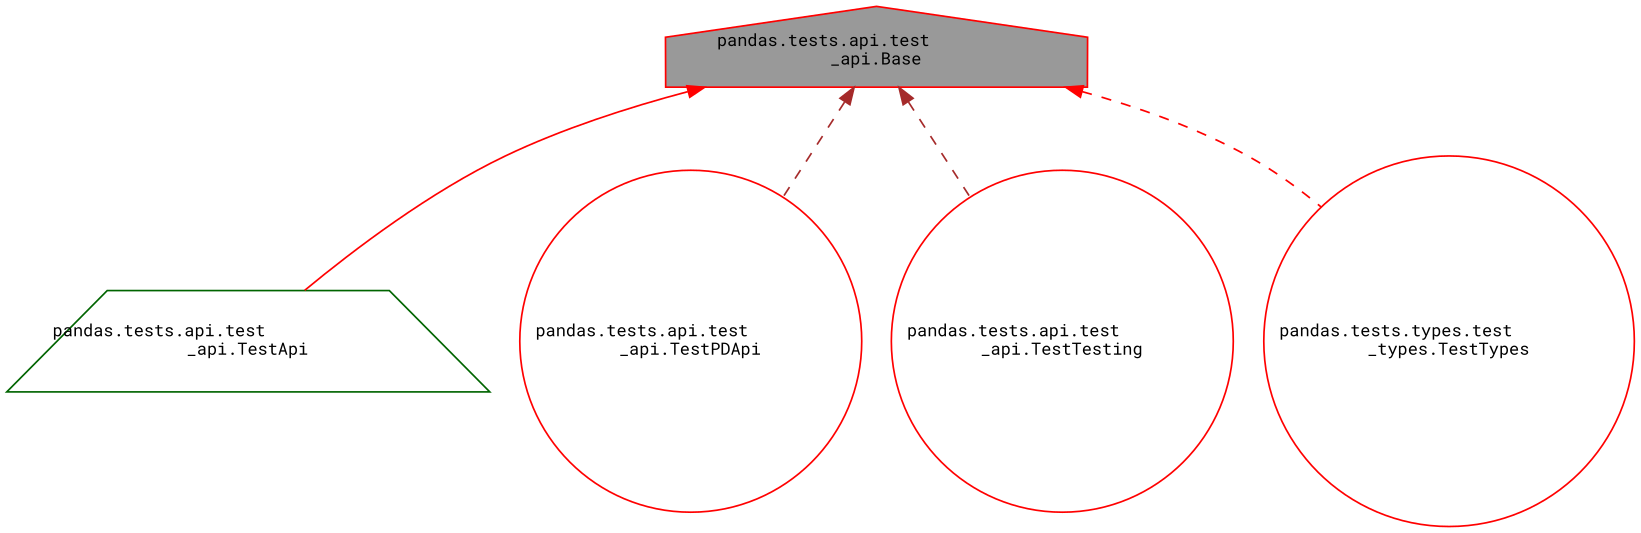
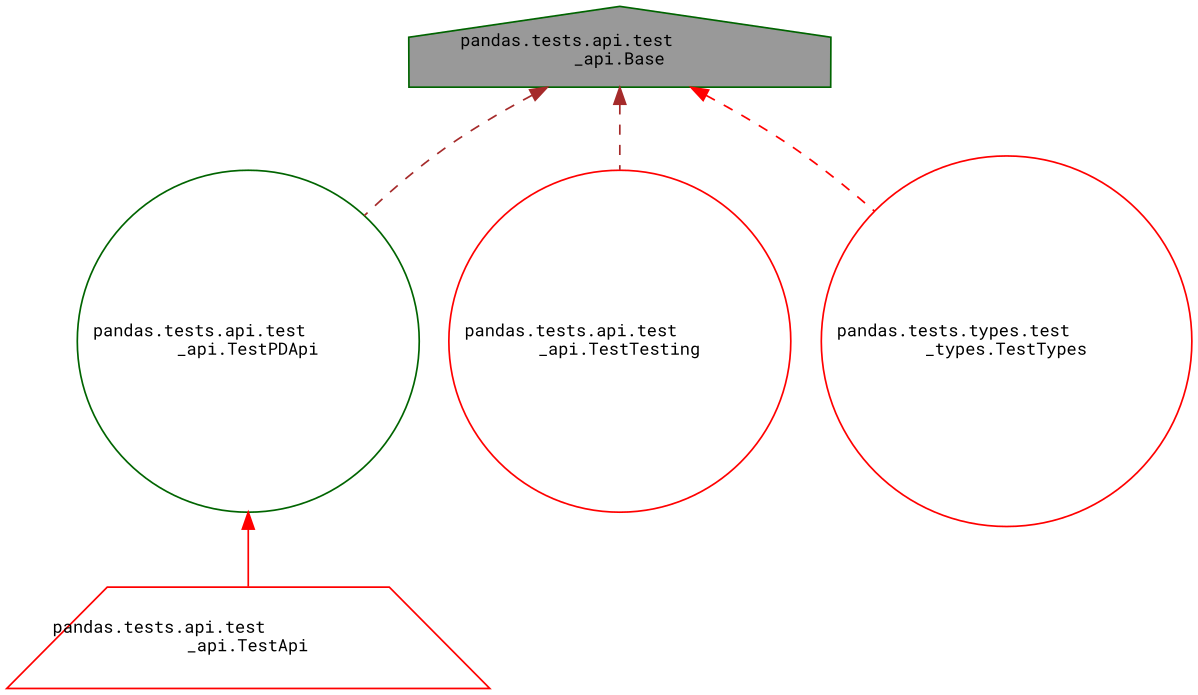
(877, 51) -> (620, 51)
(484, 167) -> (248, 558)
(248, 341) -> (248, 638)
(691, 341) -> (248, 341)
